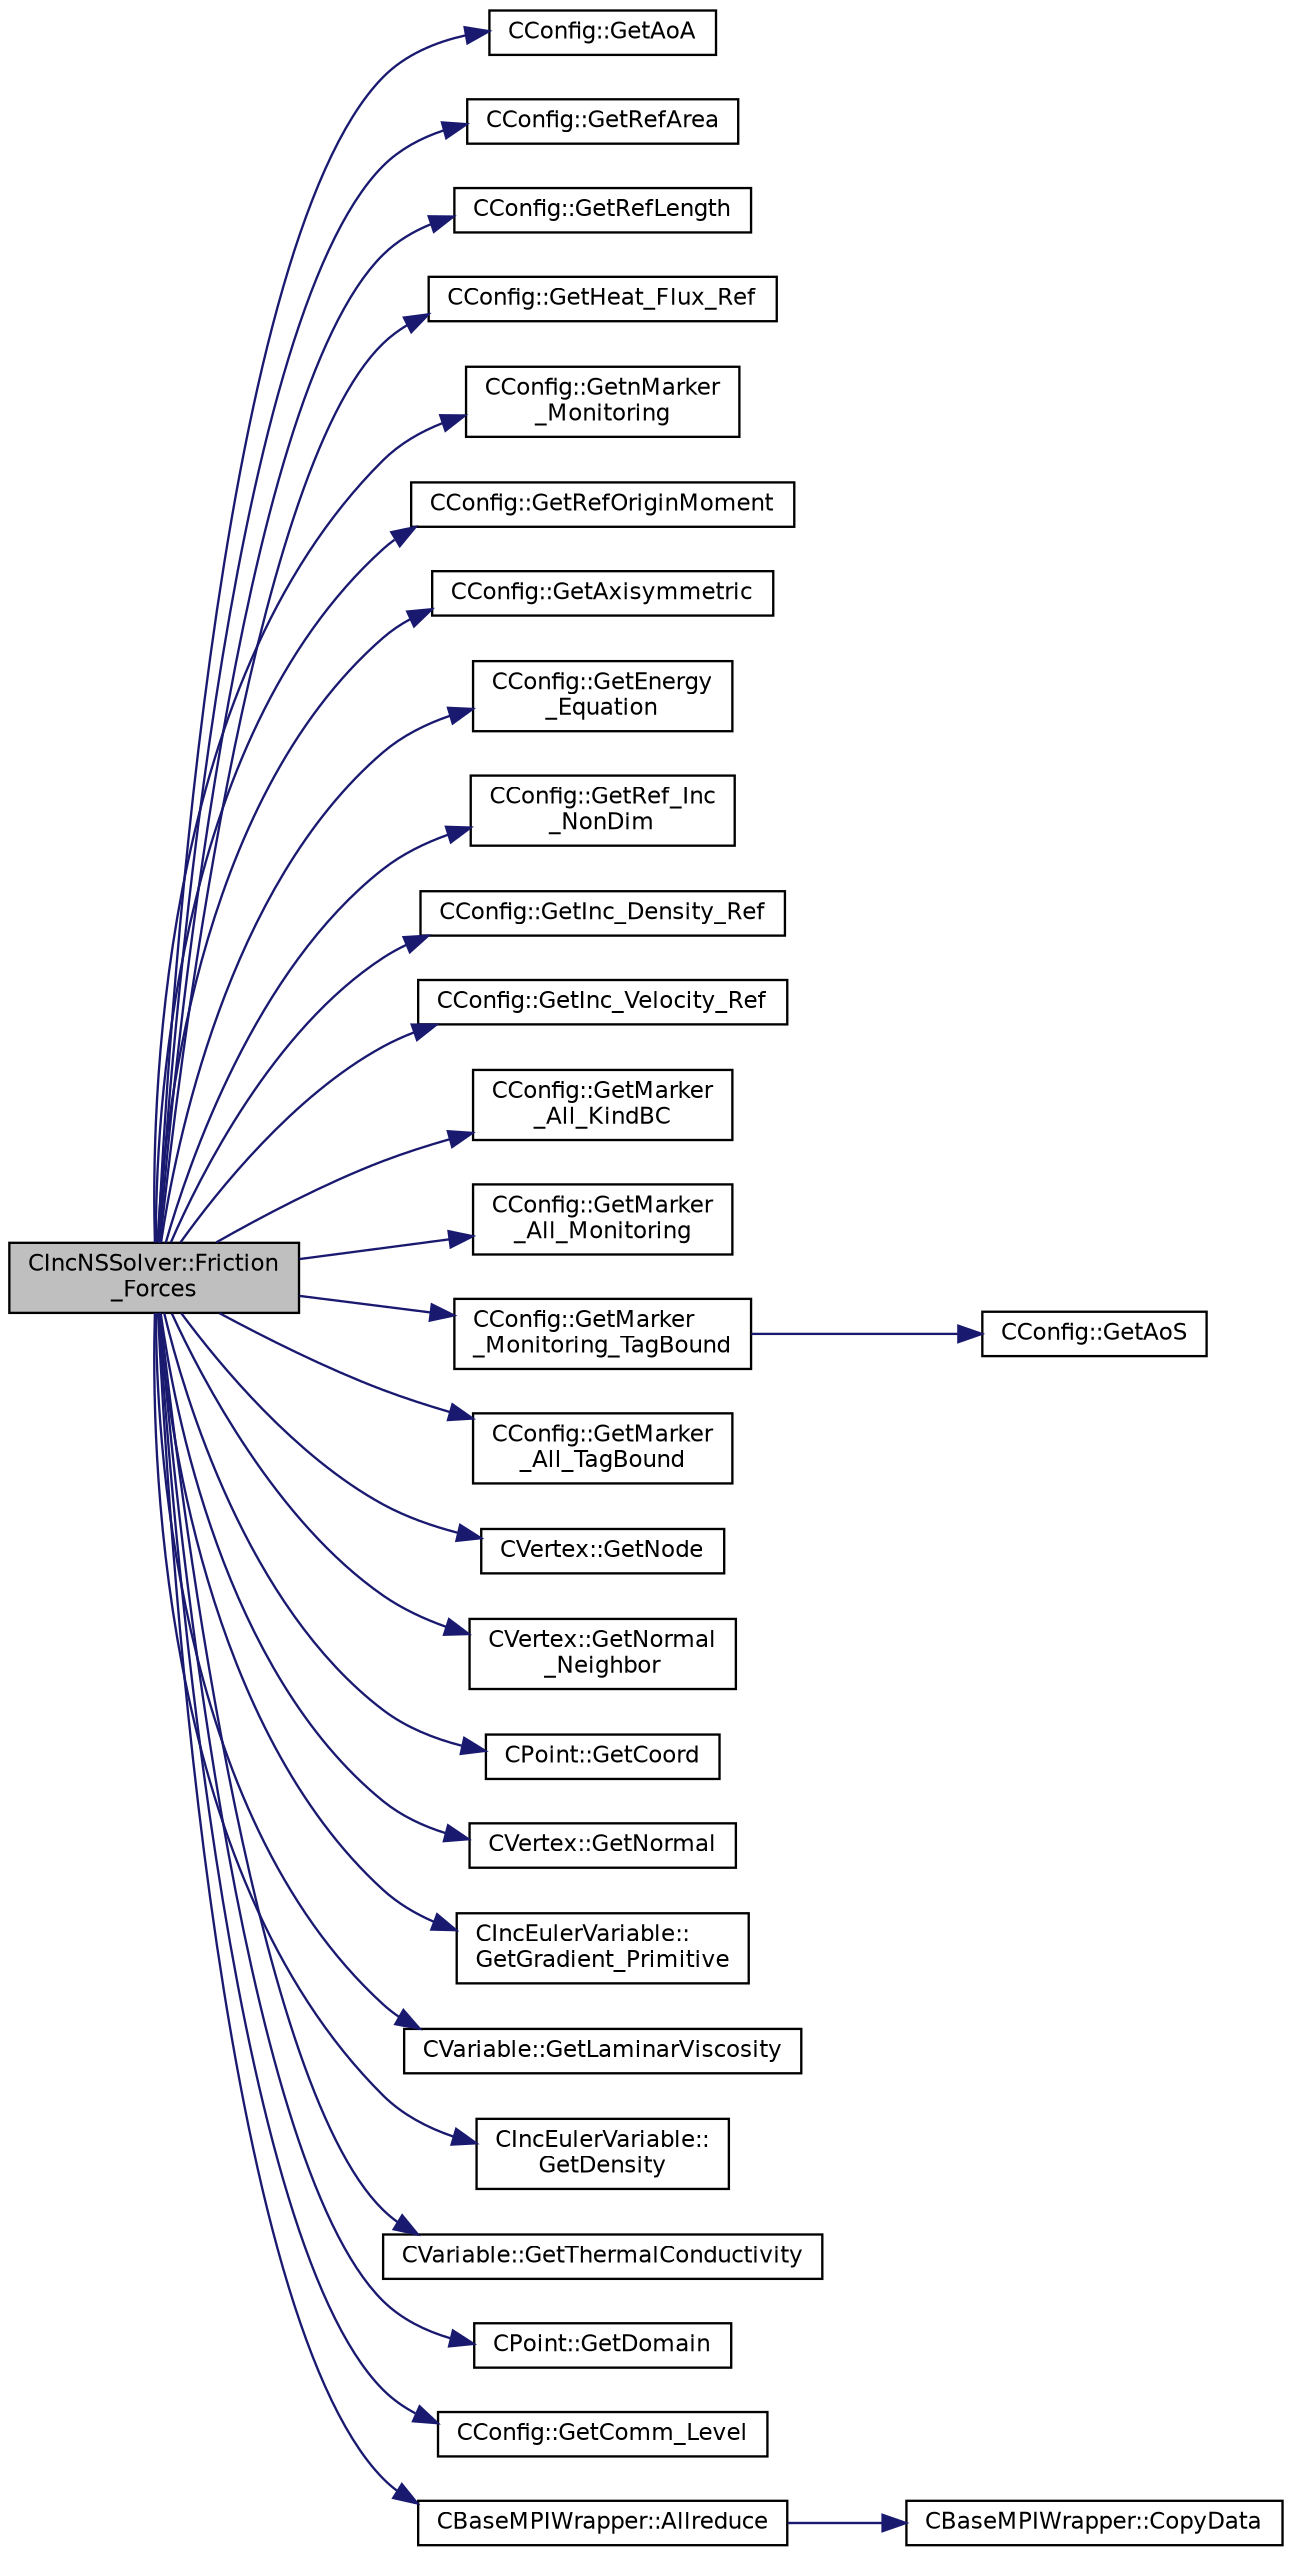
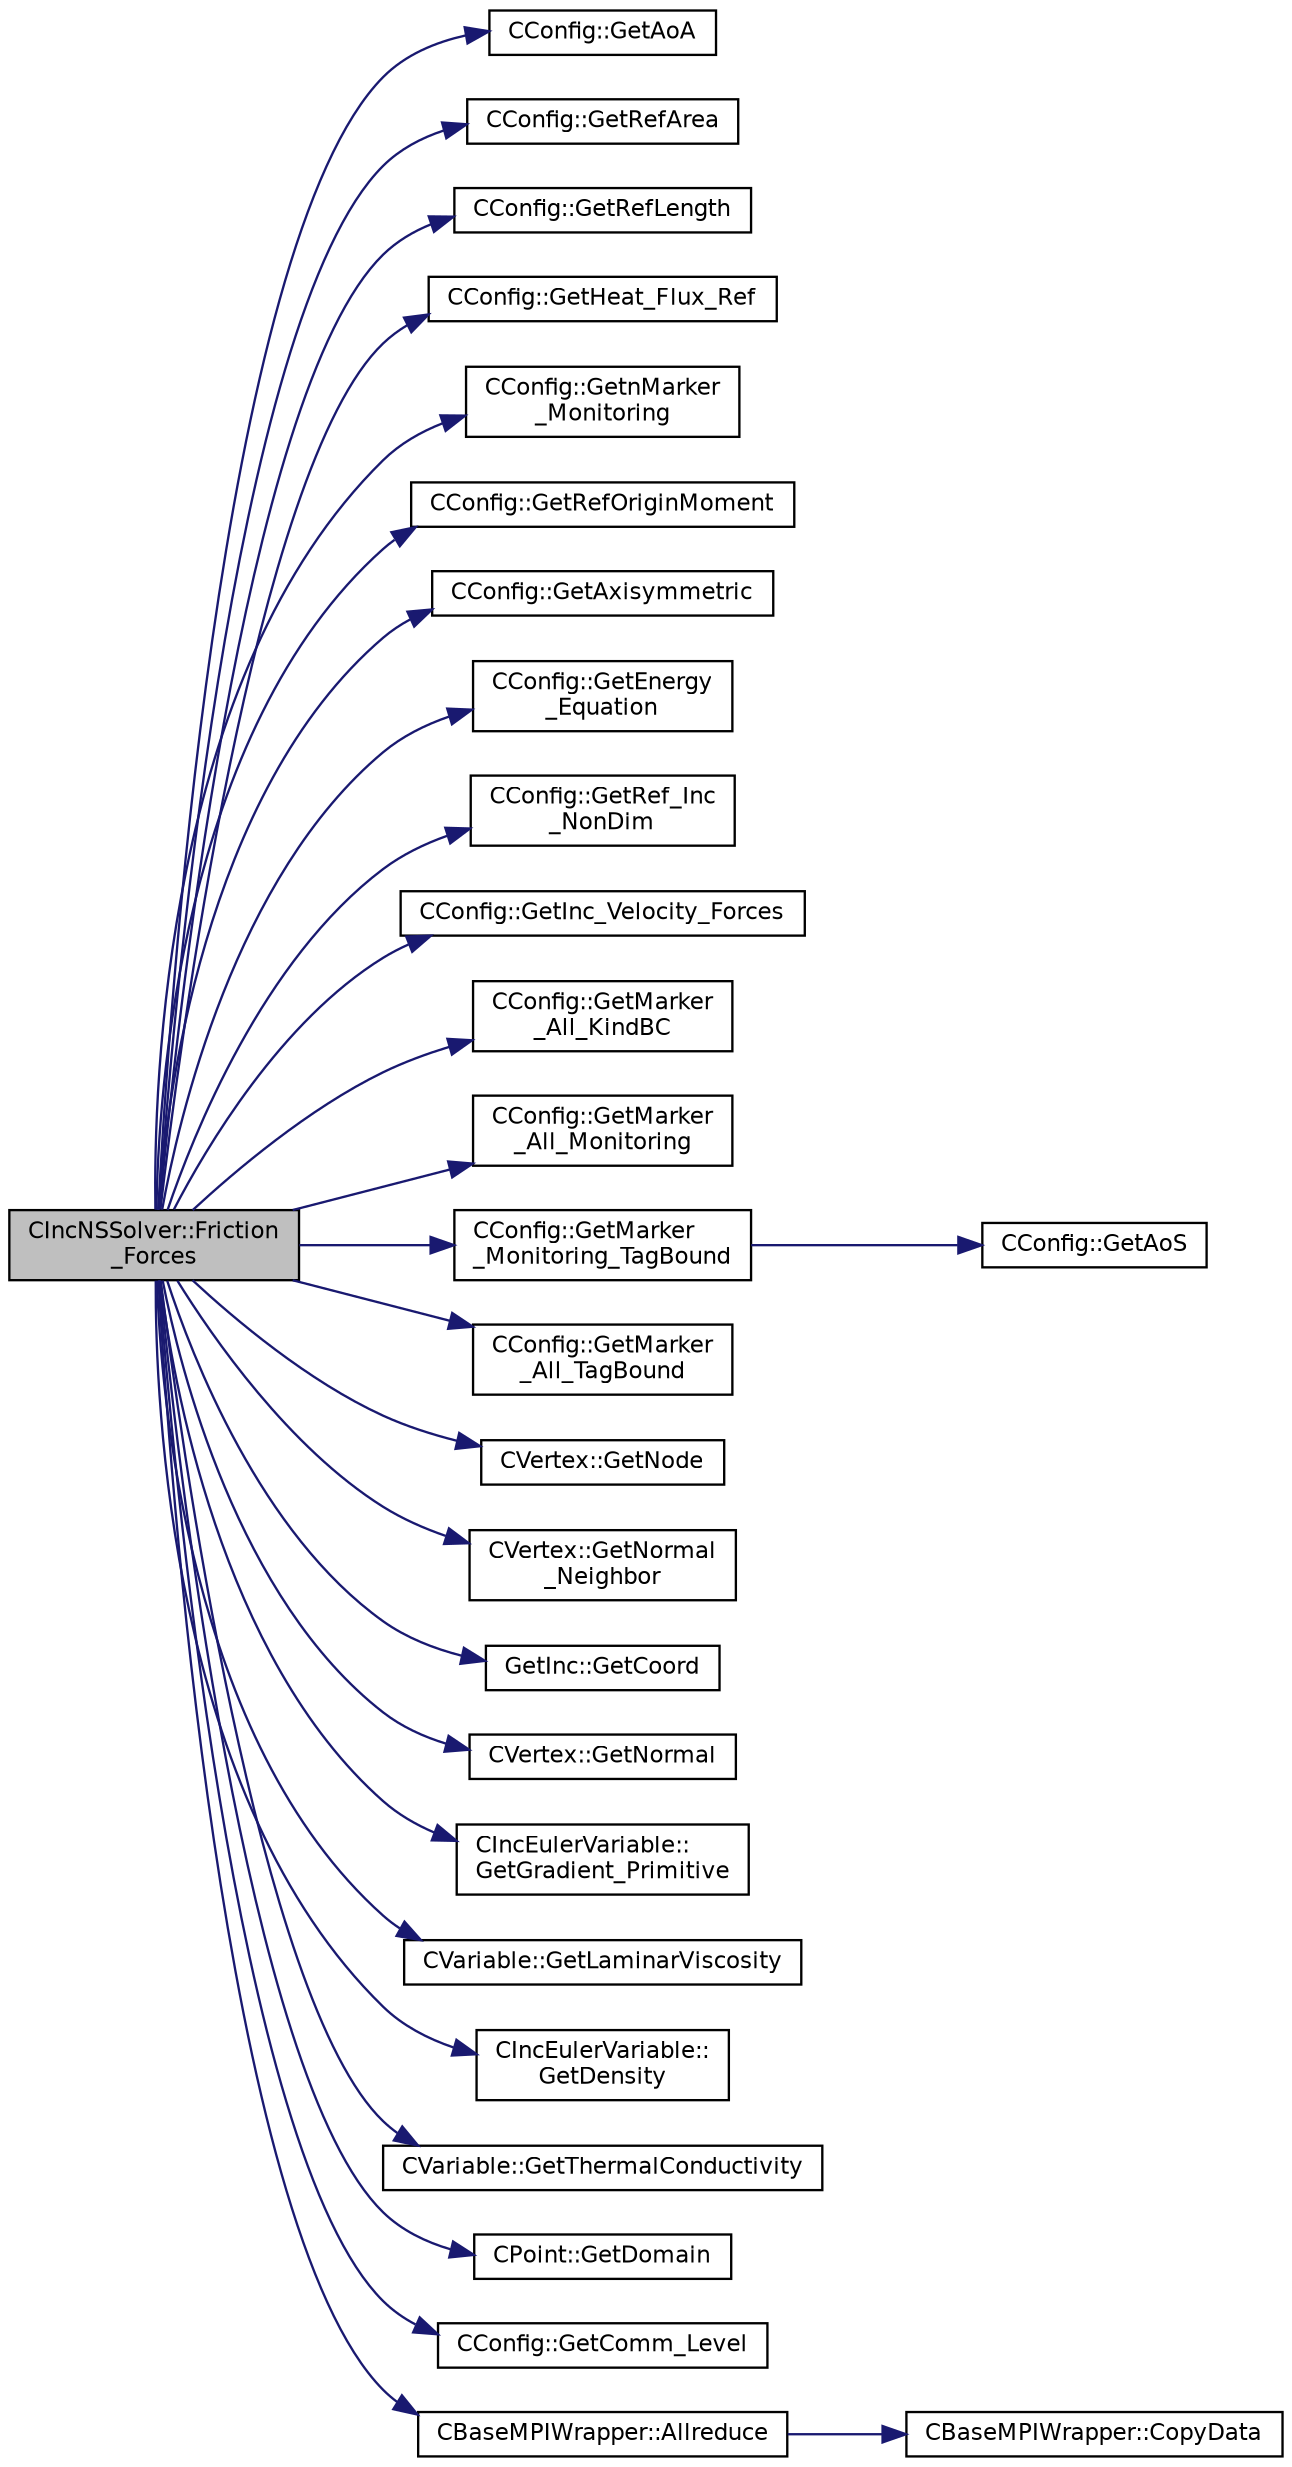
(603, 913) -> none
(603, 1002) -> (603, 913)
(603, 1757) -> (603, 1668)
